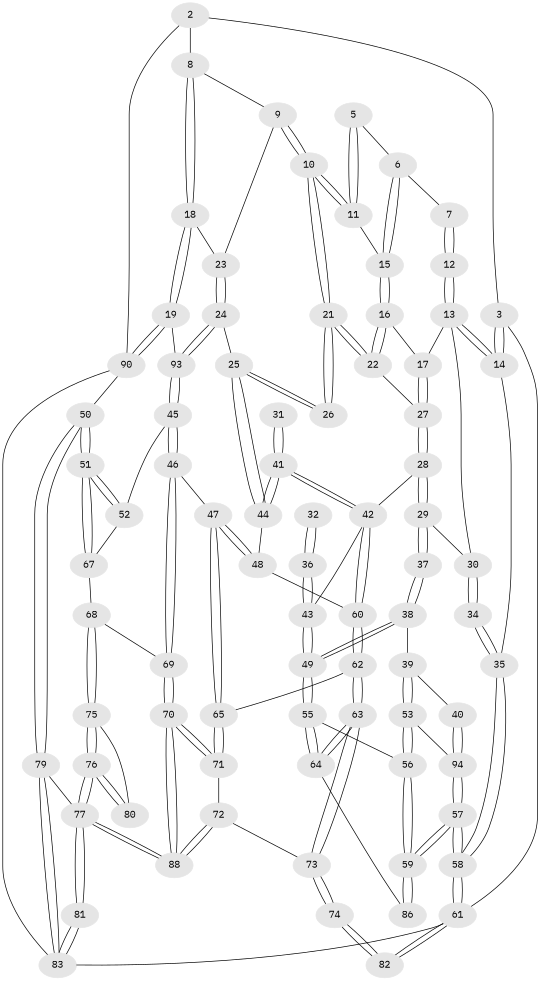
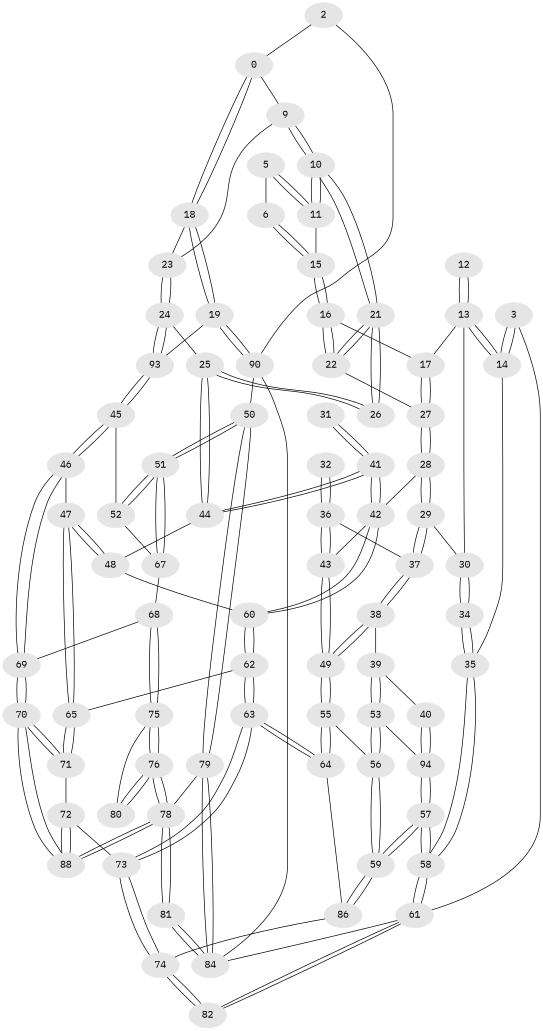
(190, 65) -> (254, 65)
(452, 73) -> none
(449, 215) -> none
none -> (370, 540)
(80, 815) -> (166, 815)
none -> (241, 936)
(58, 965) -> (210, 965)
